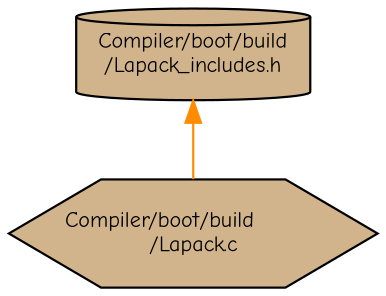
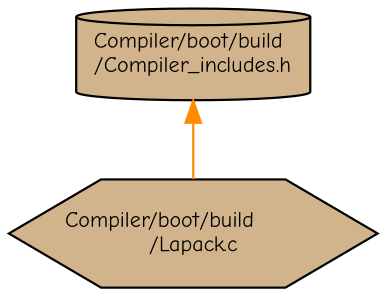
(193, 54) -> (193, 54)
